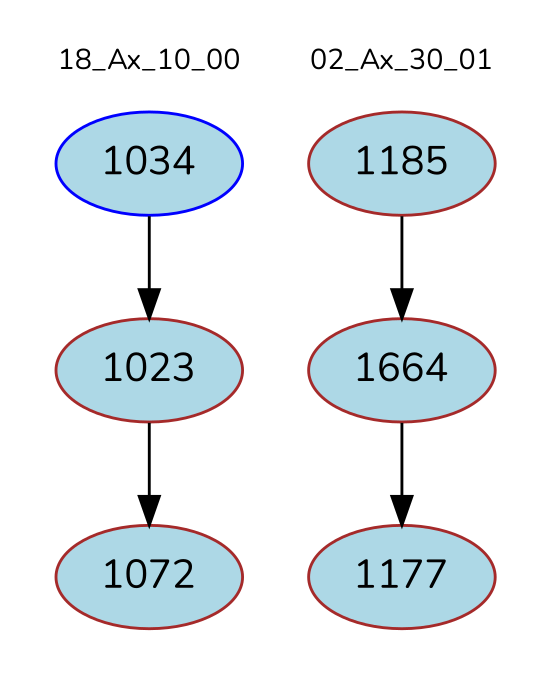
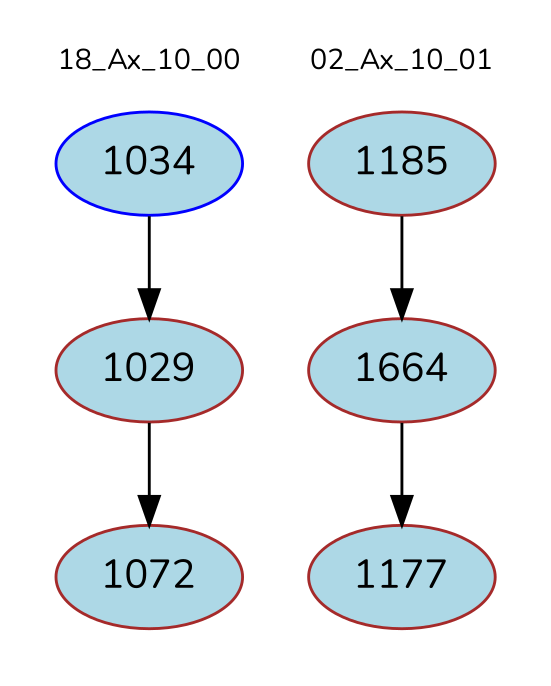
(402, 62) -> (402, 62)
(149, 370) -> (149, 370)
